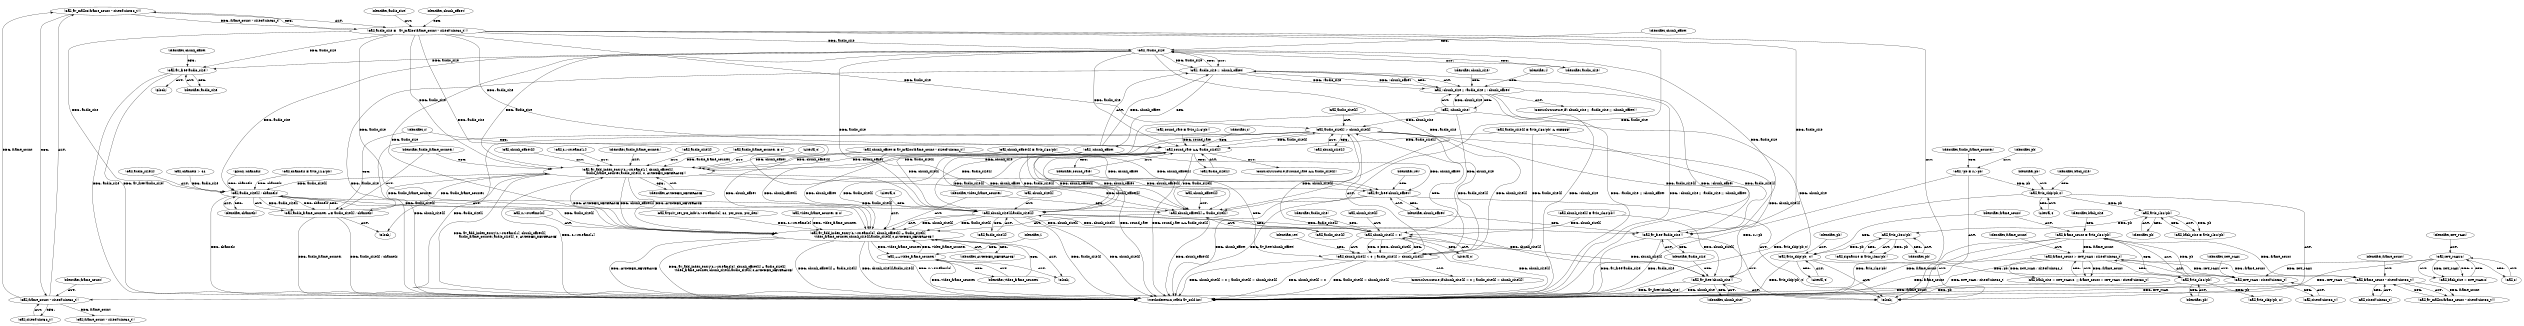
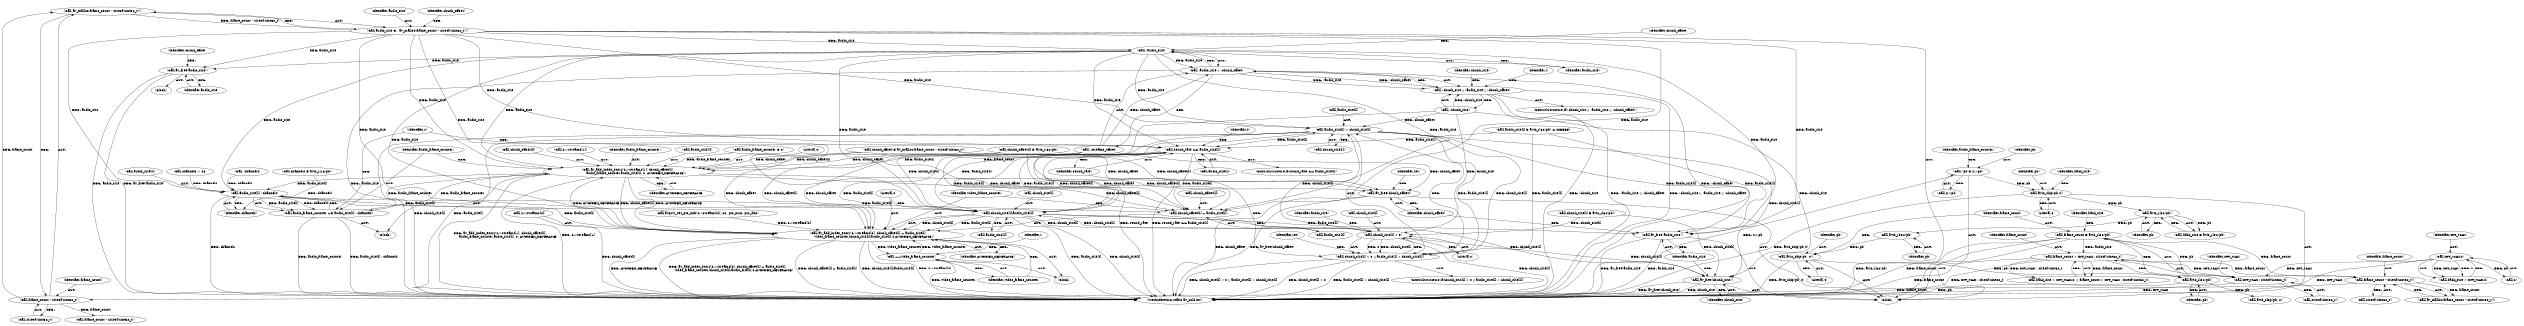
none -> (1198, 119)
(1420, 120) -> (1420, 120)
(1183, 130) -> none
(1099, 150) -> (1099, 150)
(999, 160) -> (999, 160)
(248, 172) -> (248, 172)
(269, 178) -> (282, 199)
(205, 184) -> (205, 184)
none -> (1947, 194)
(817, 213) -> none
(2099, 247) -> (2099, 247)
(1179, 249) -> (810, 299)
(1862, 257) -> none
(2501, 269) -> (2501, 269)
